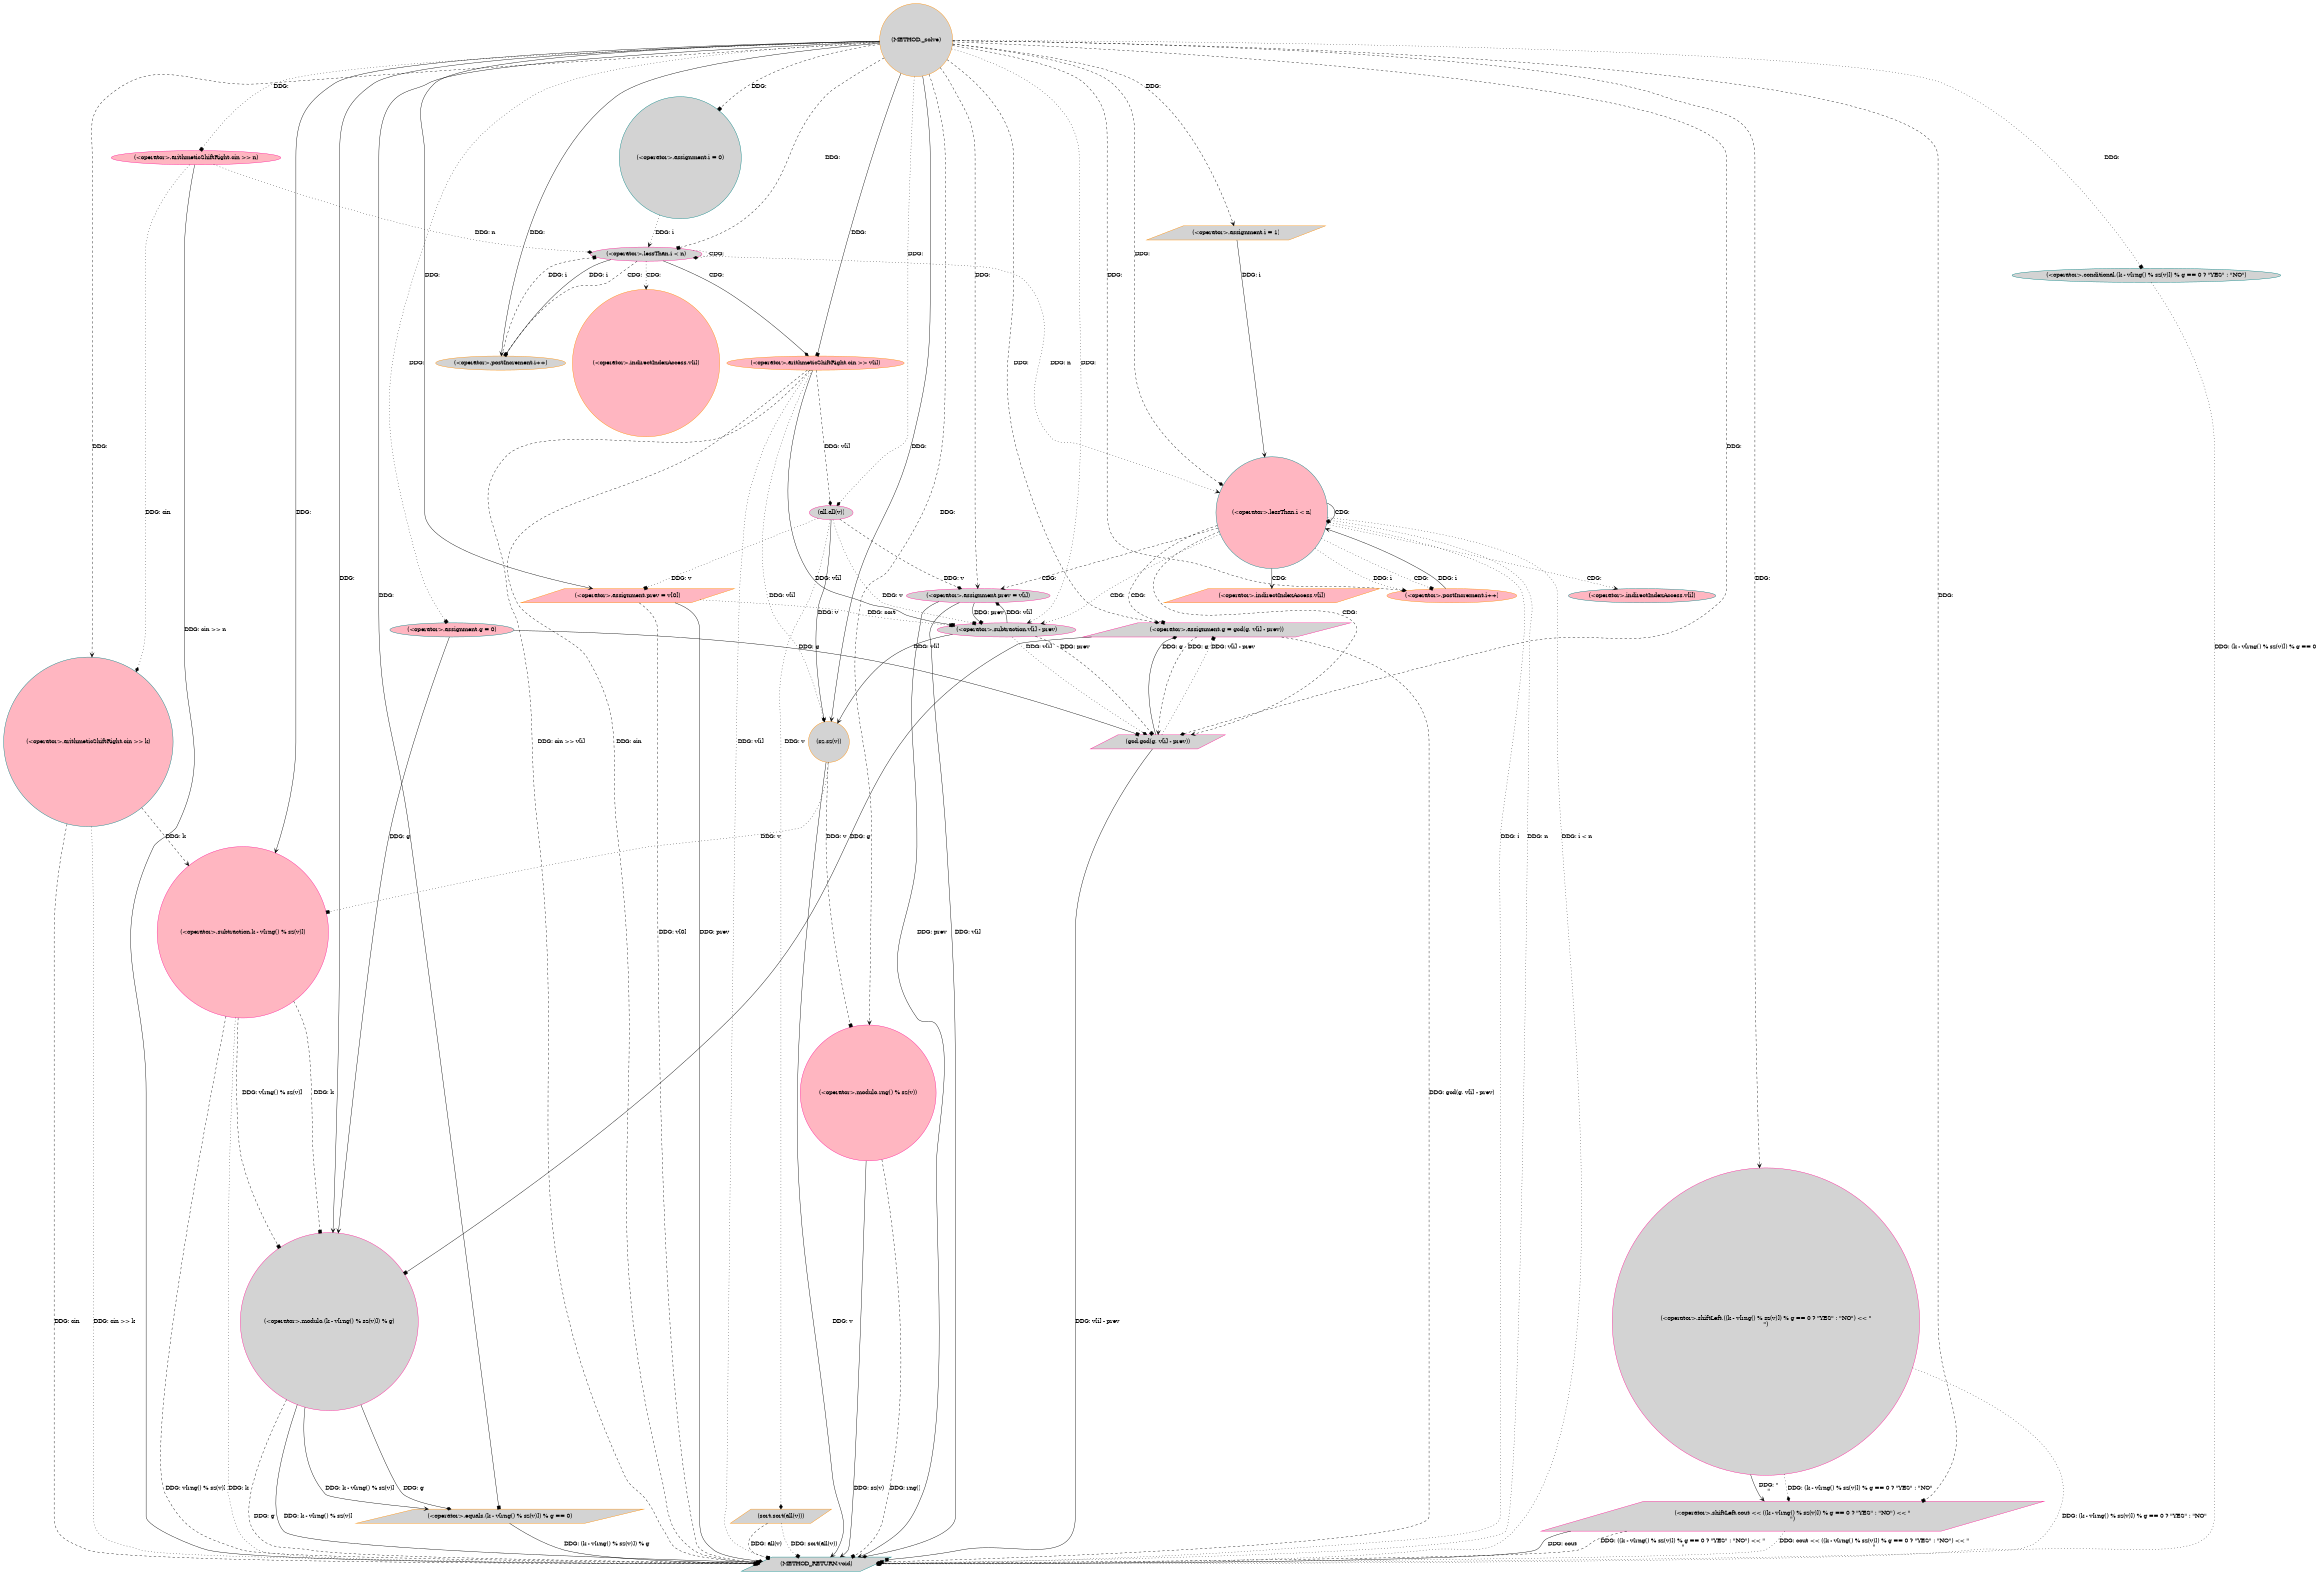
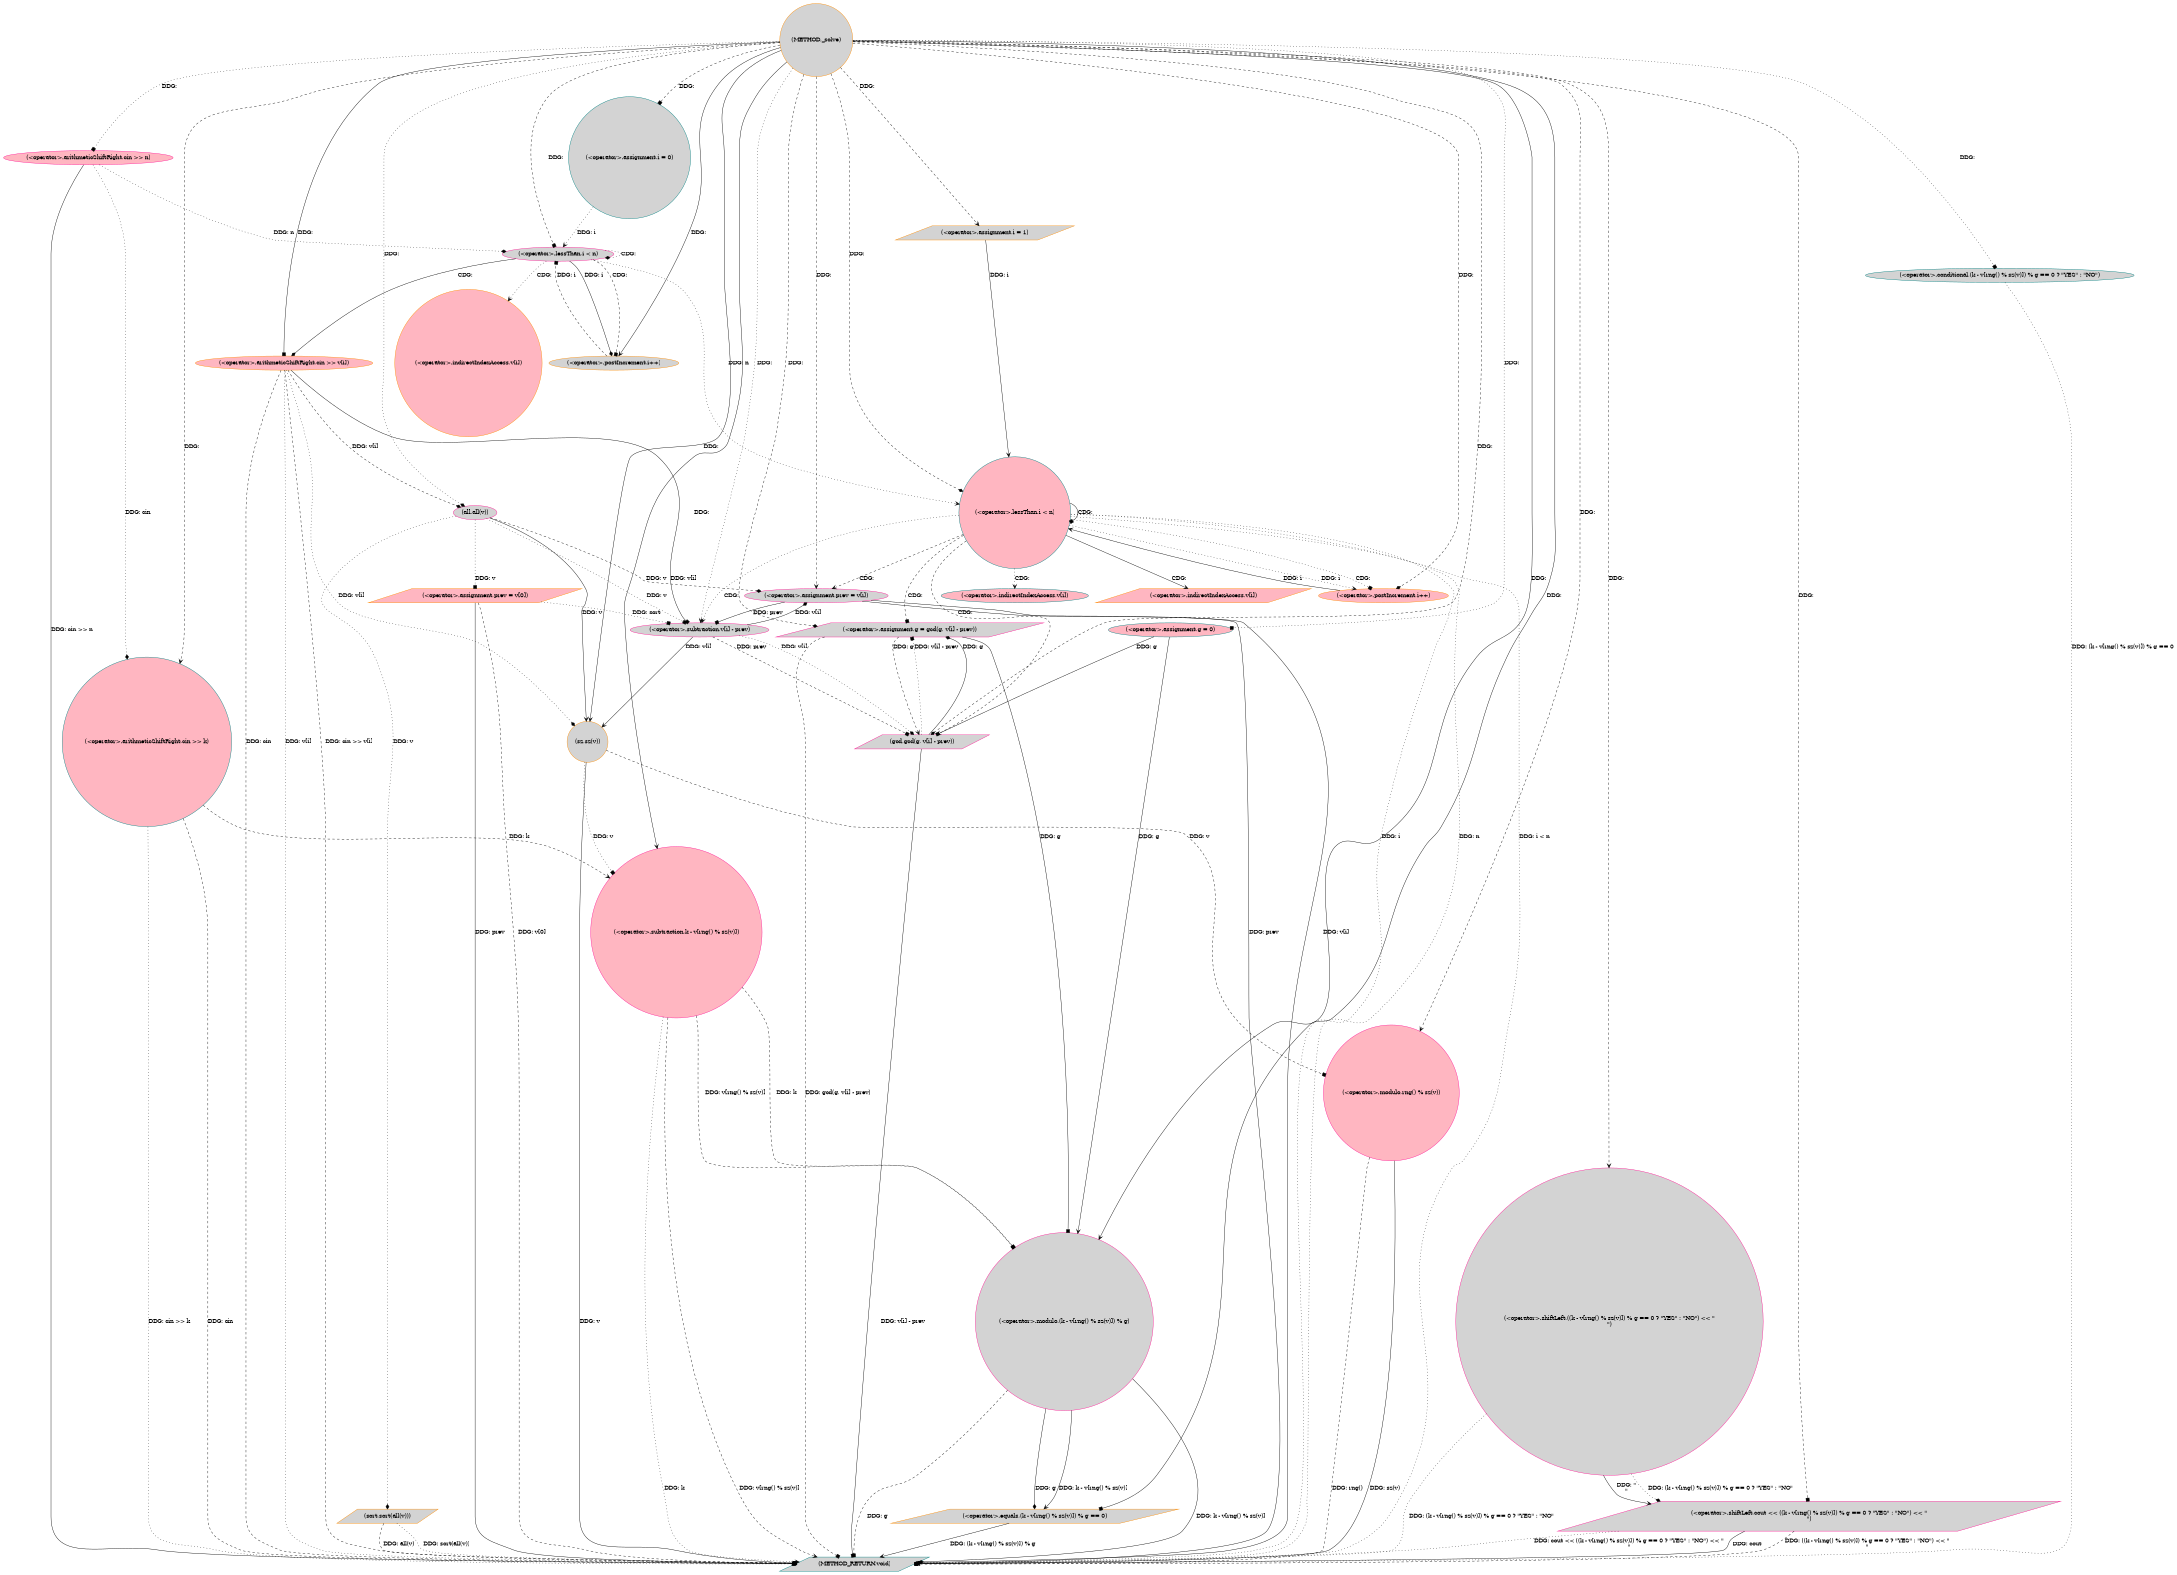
(425, 165) -> none
